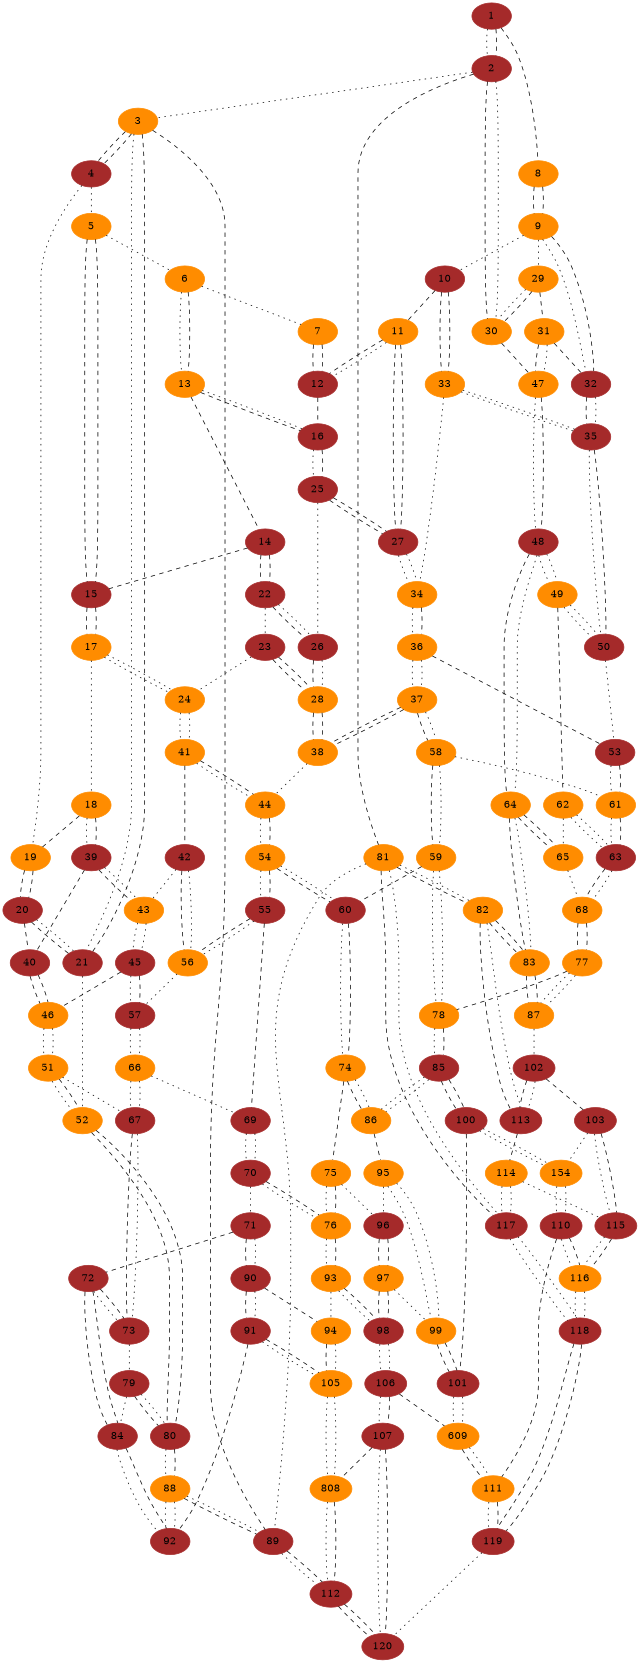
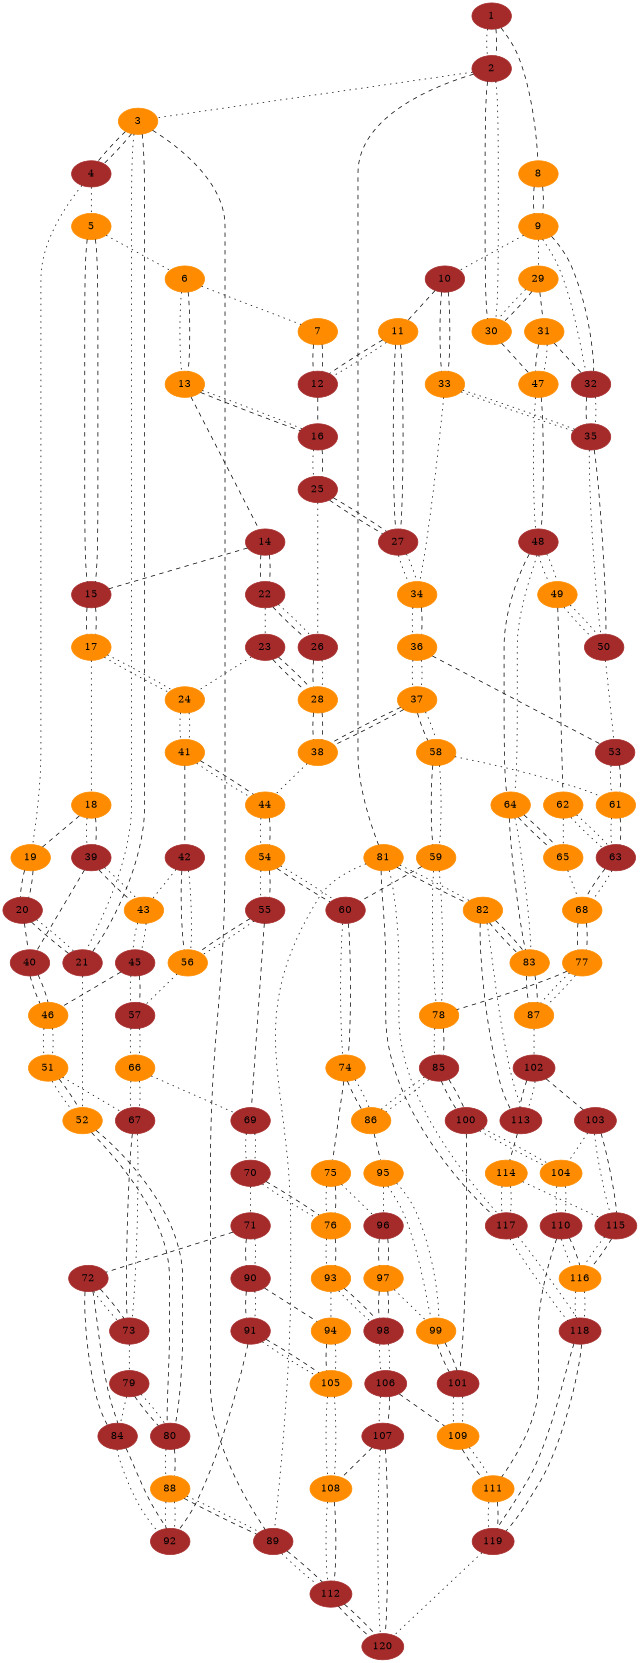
(561, 1173) -> (561, 1173)
(458, 1436) -> (458, 1436)
(331, 1489) -> (331, 1489)
